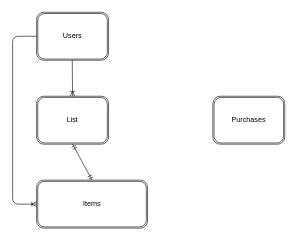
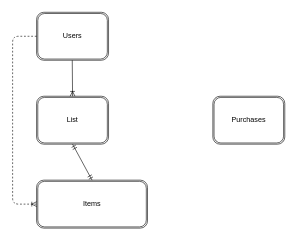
(12, 118) -> (12, 118)
